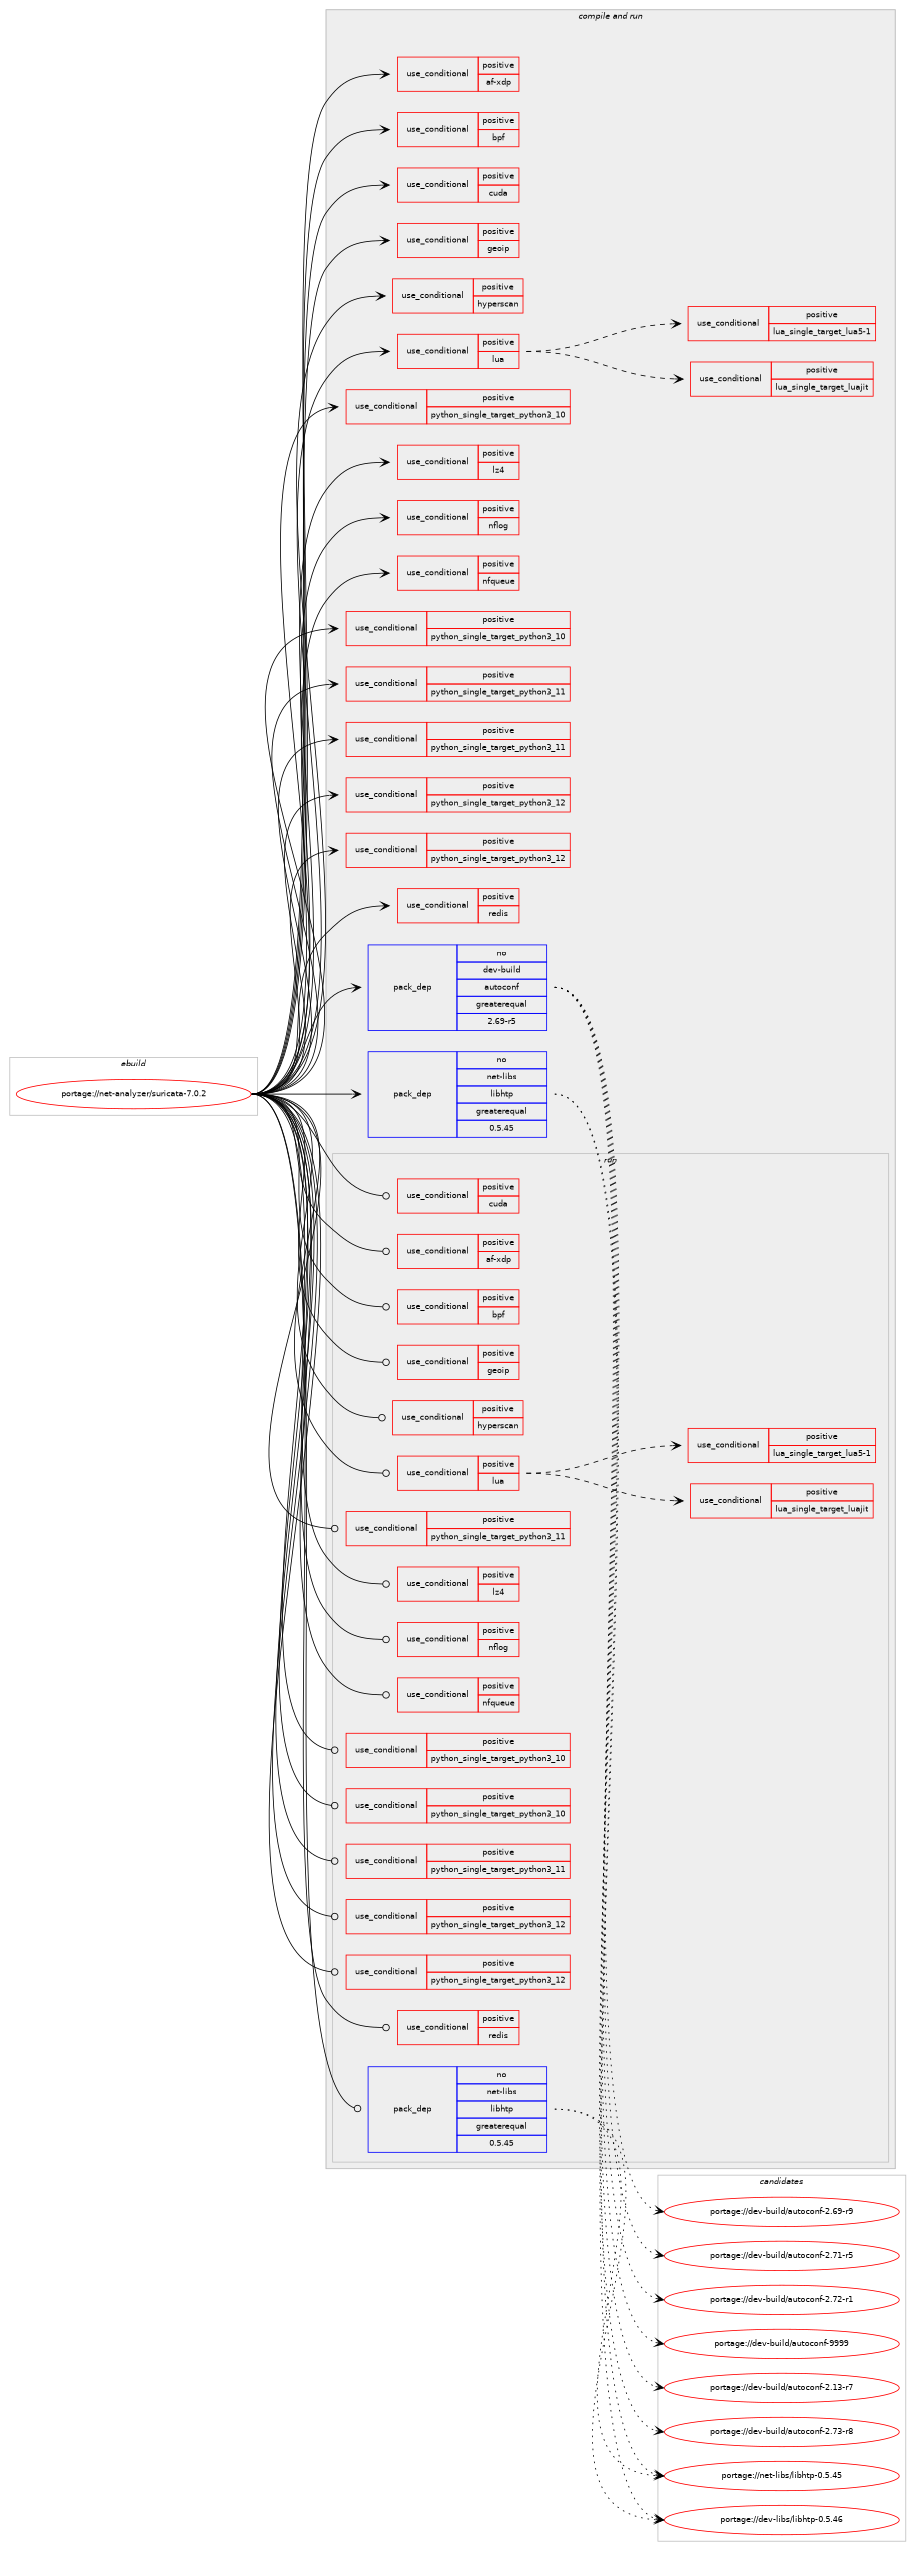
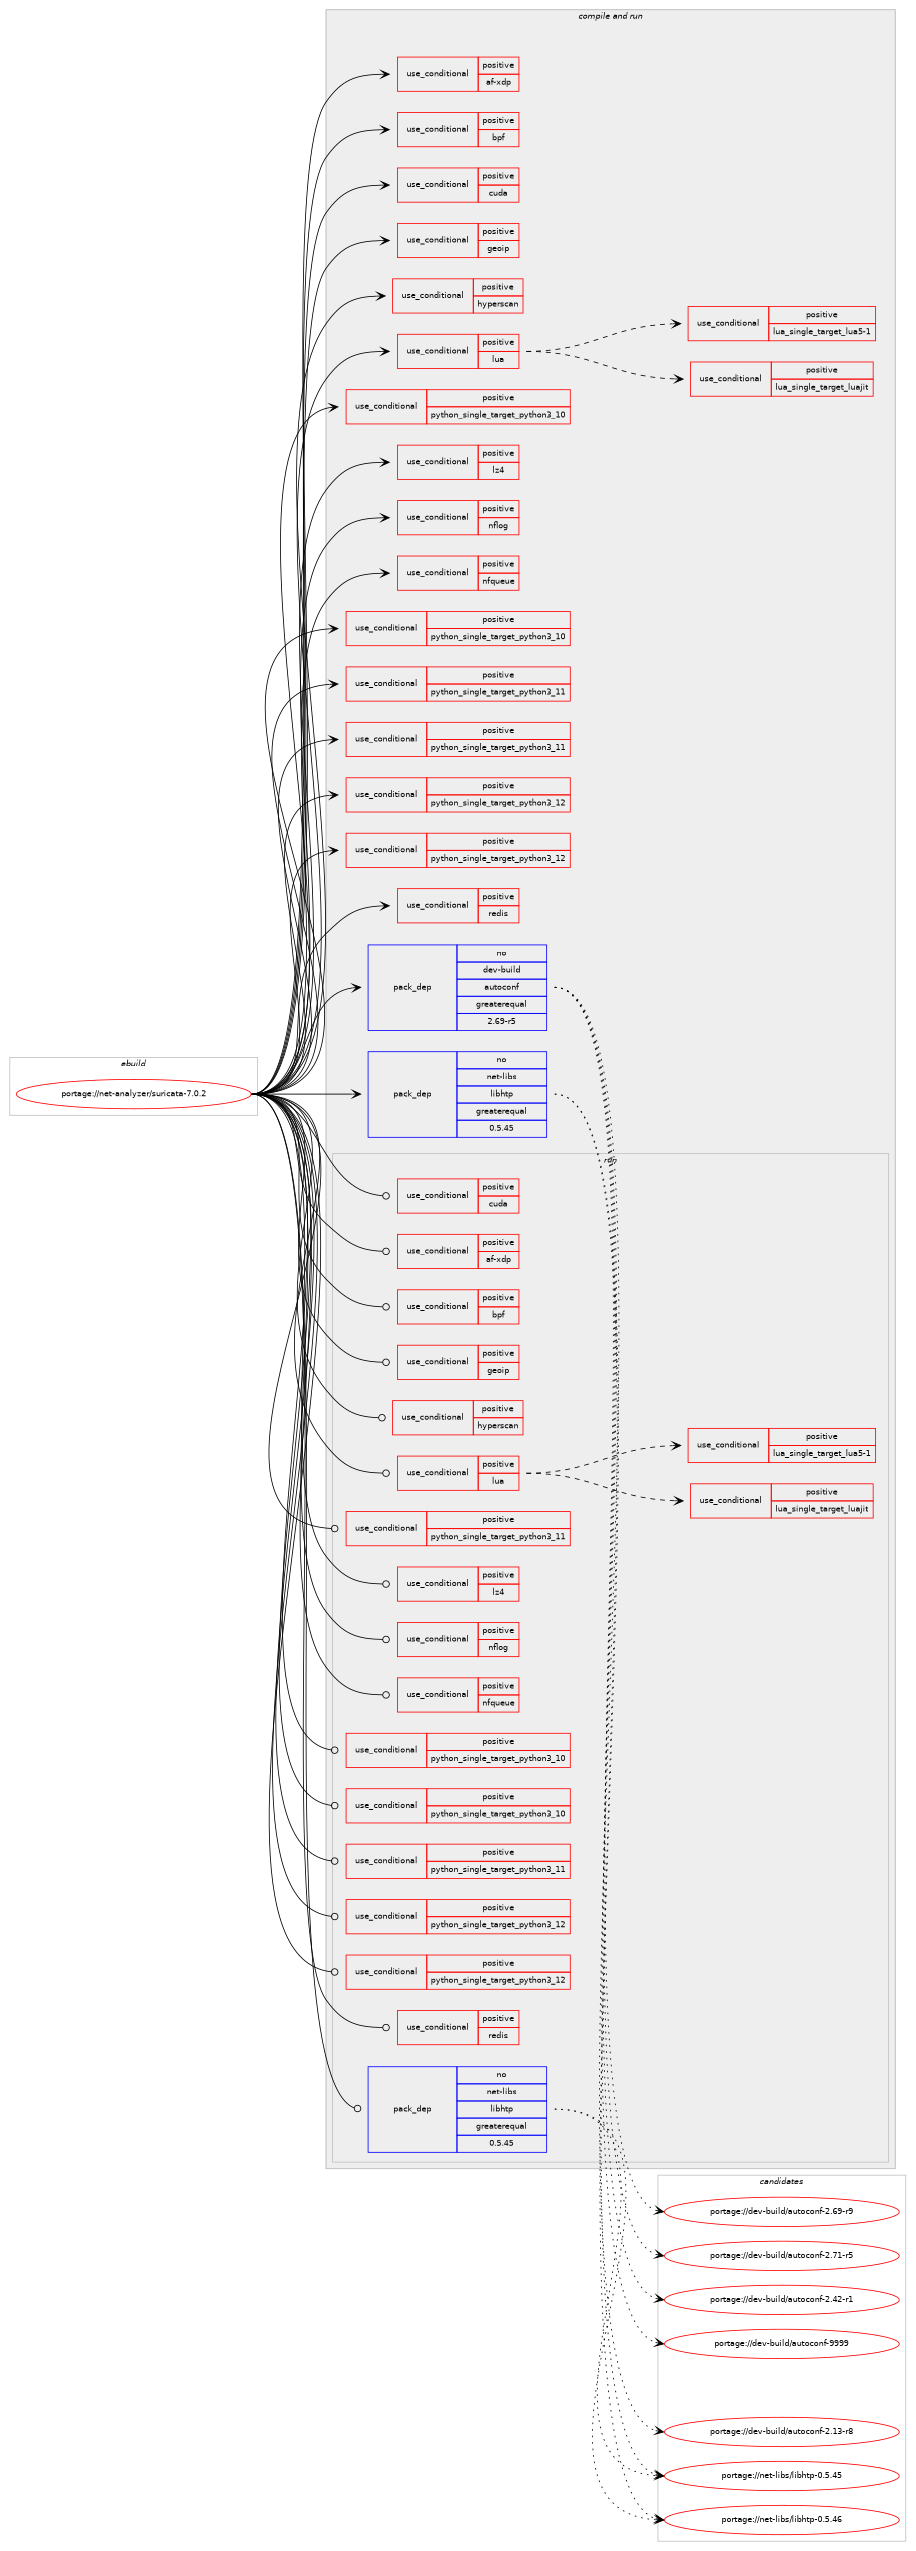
(782, 2300) -> (782, 2300)
(782, 2388) -> none
(782, 2432) -> (782, 2432)
(782, 2520) -> (782, 2520)
